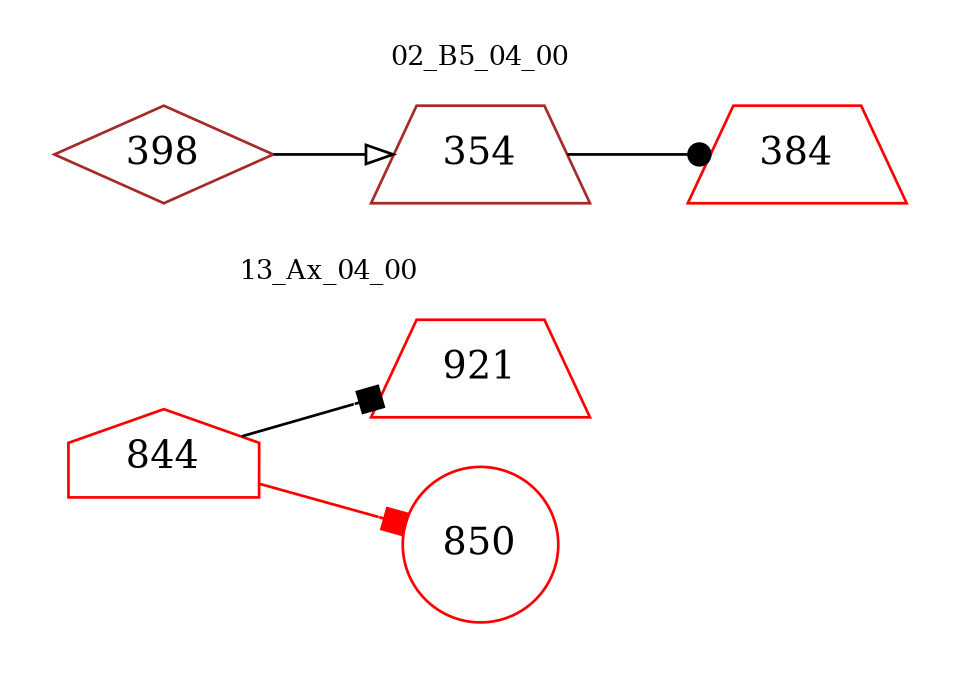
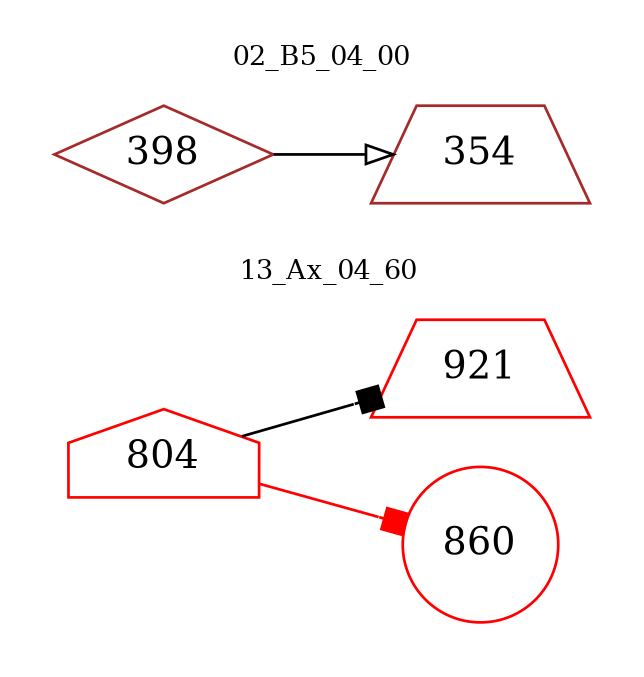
(797, 154) -> none
(329, 272) -> (329, 272)
(164, 458) -> (164, 458)
(481, 545) -> (481, 545)
